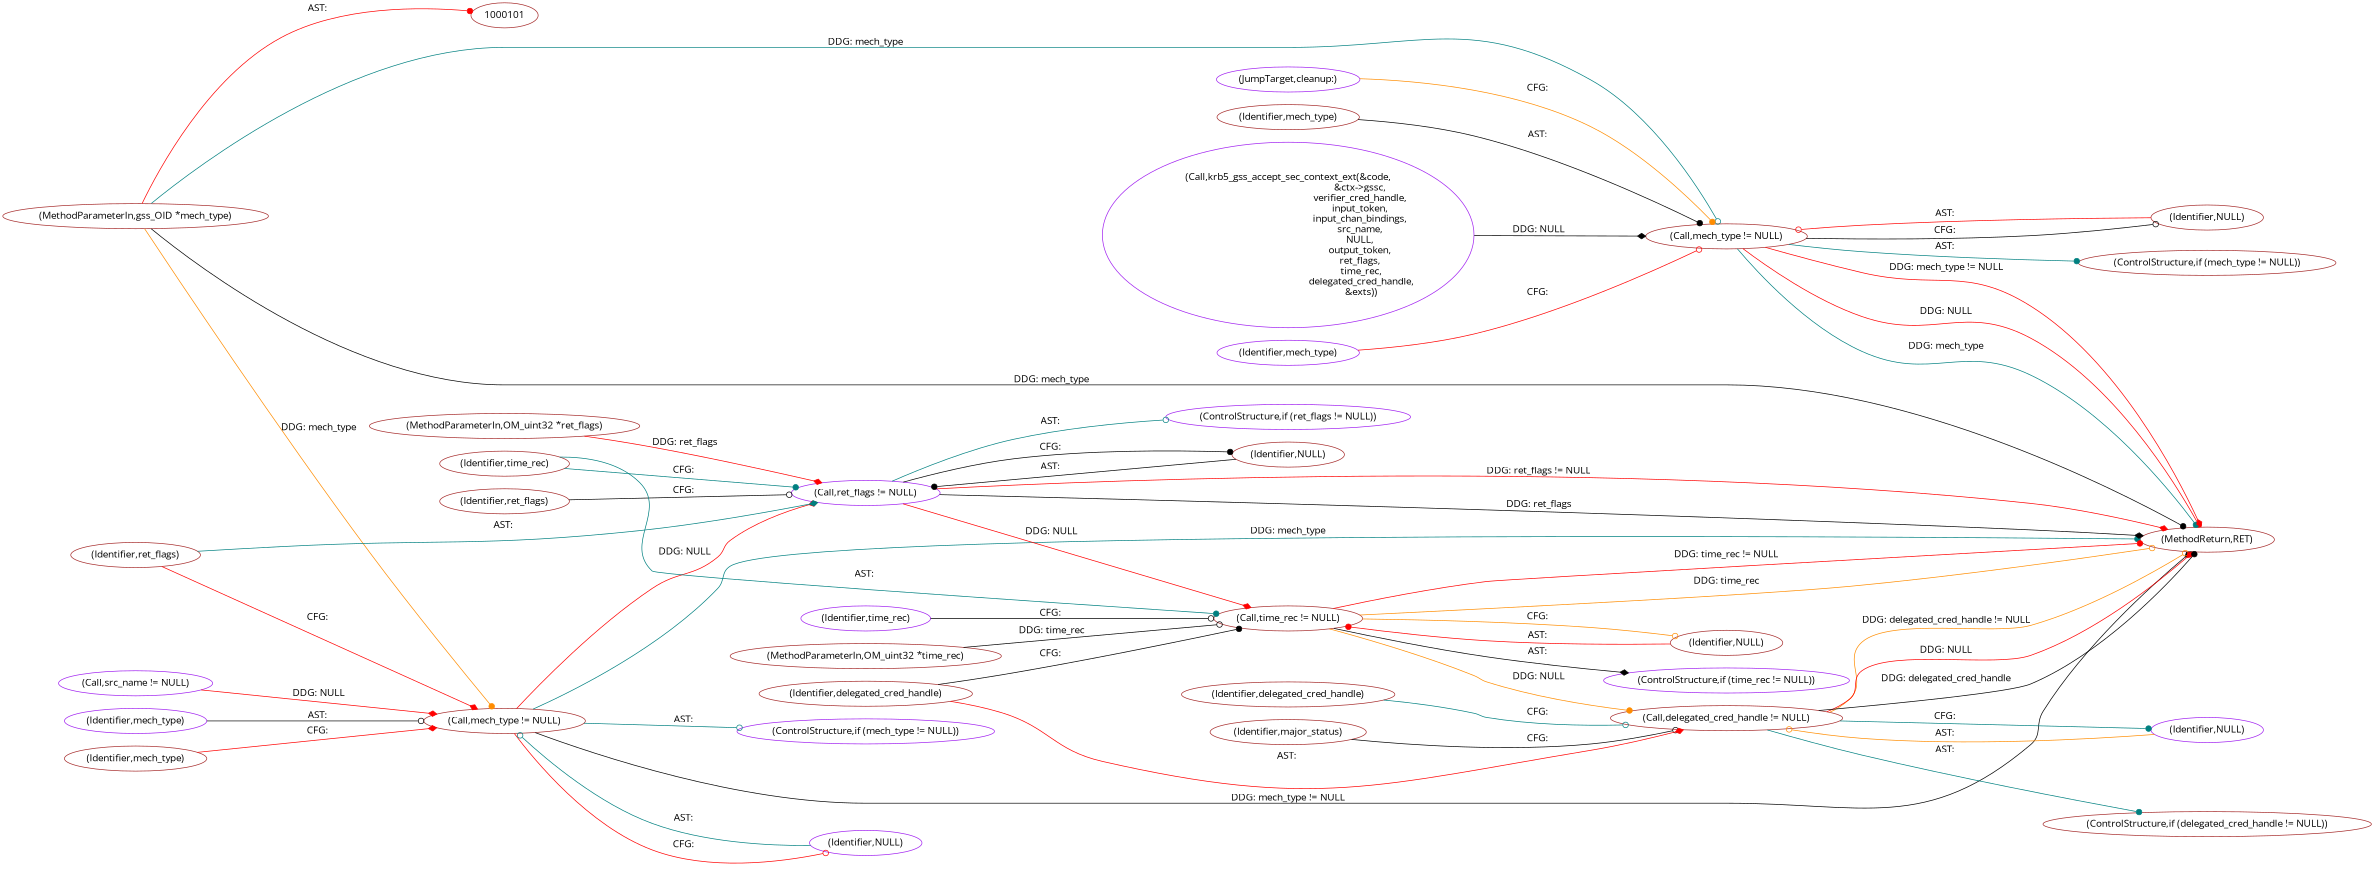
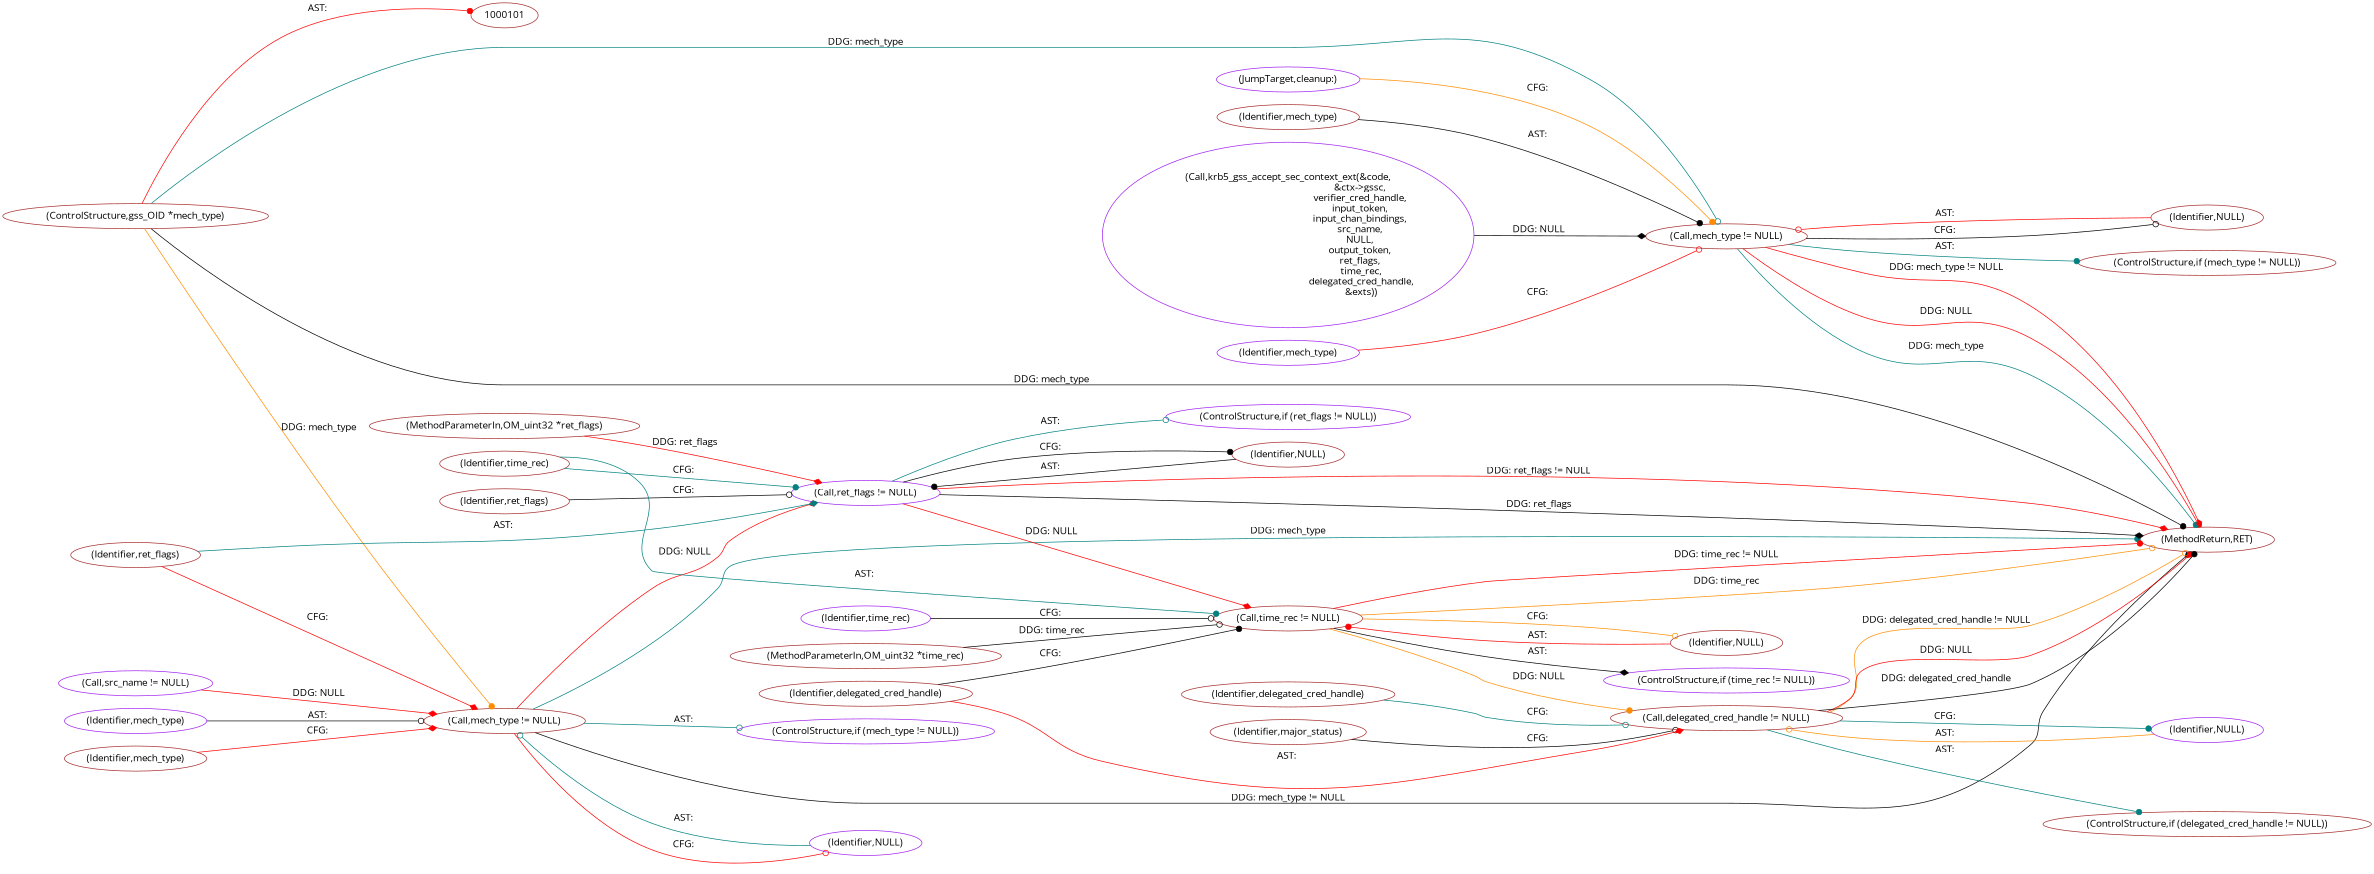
(136, 216) -> (136, 216)
